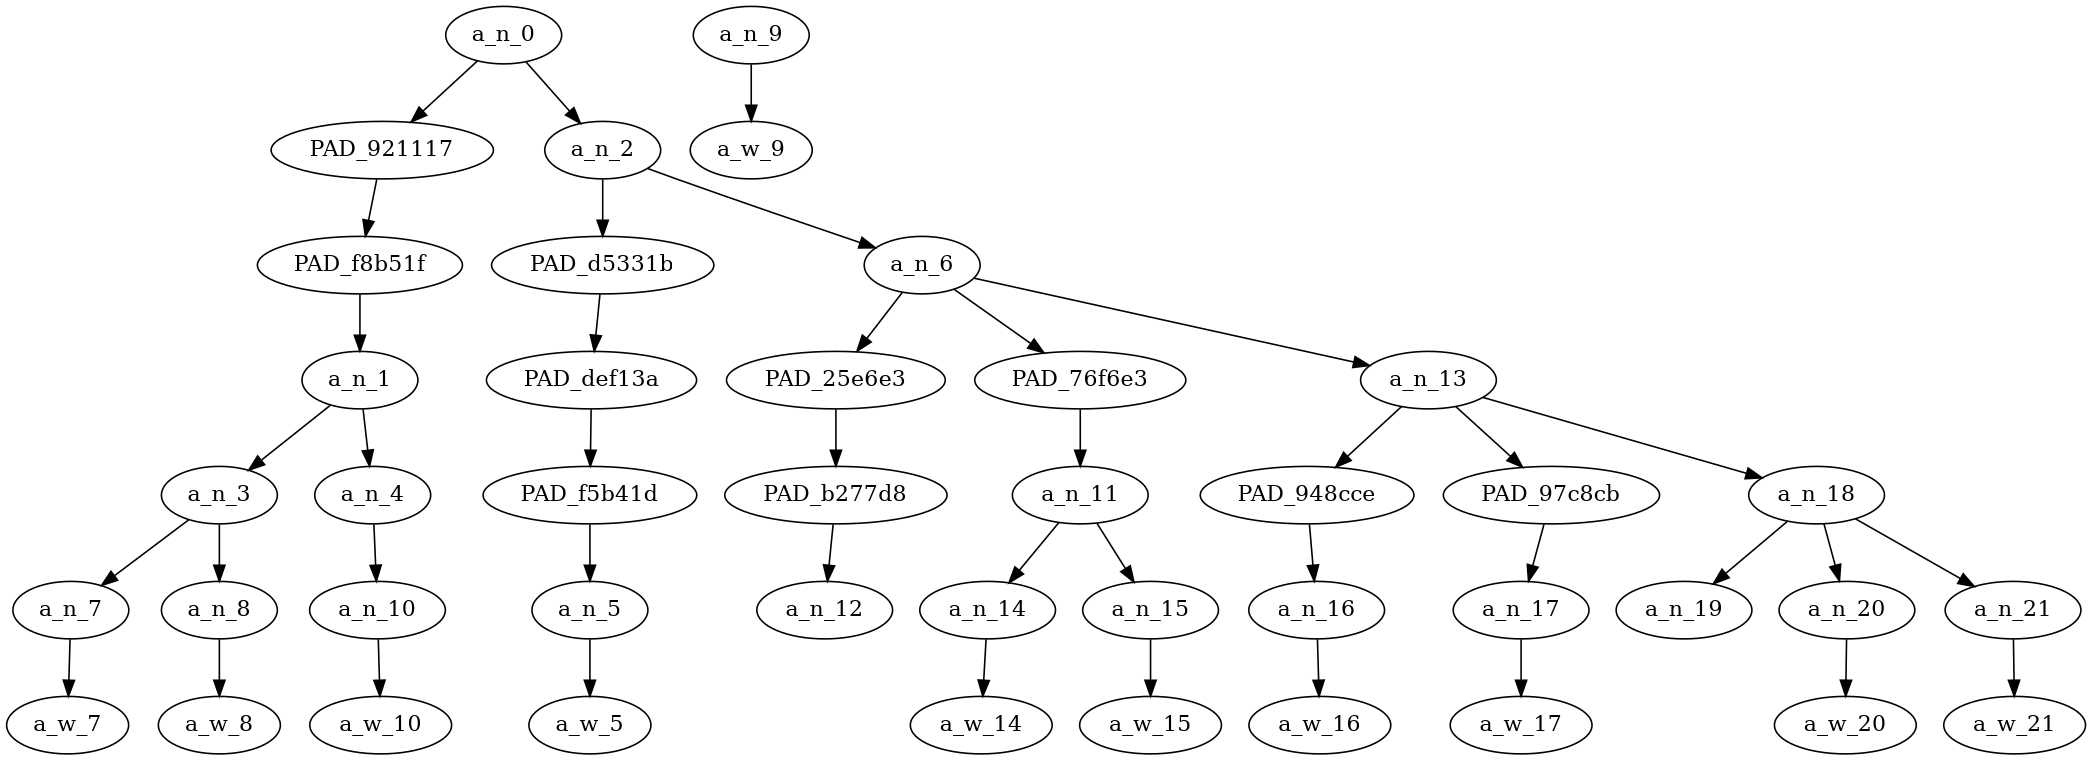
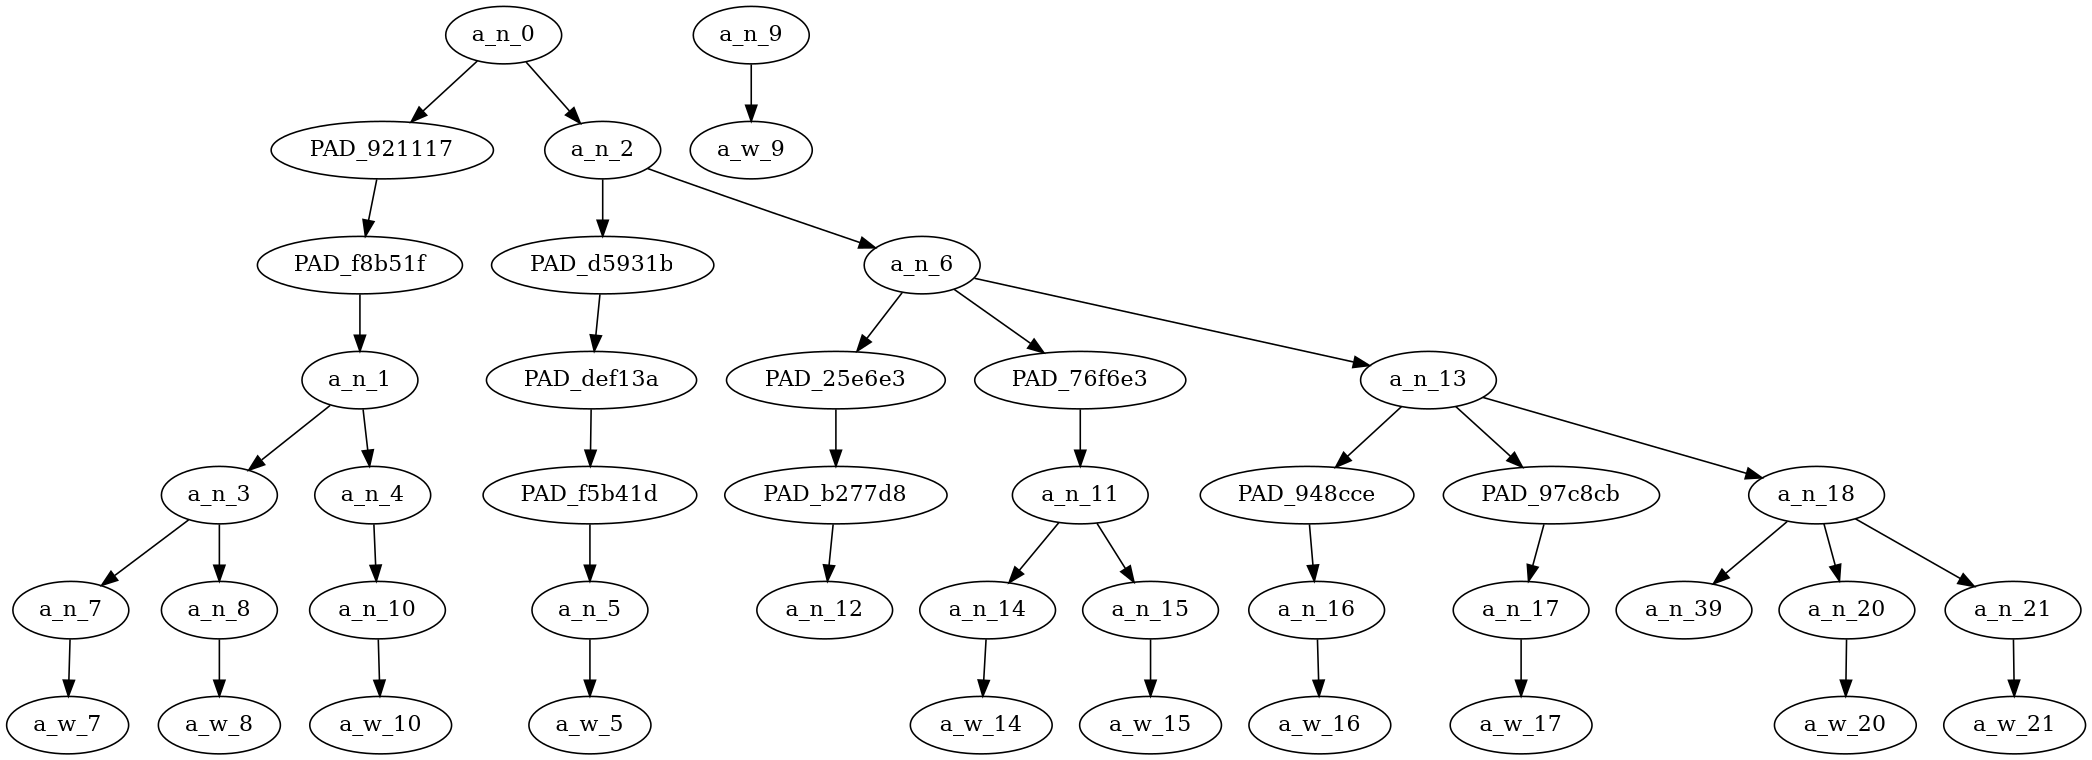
(603, 265) -> (603, 265)
(1684, 610) -> (1684, 610)
